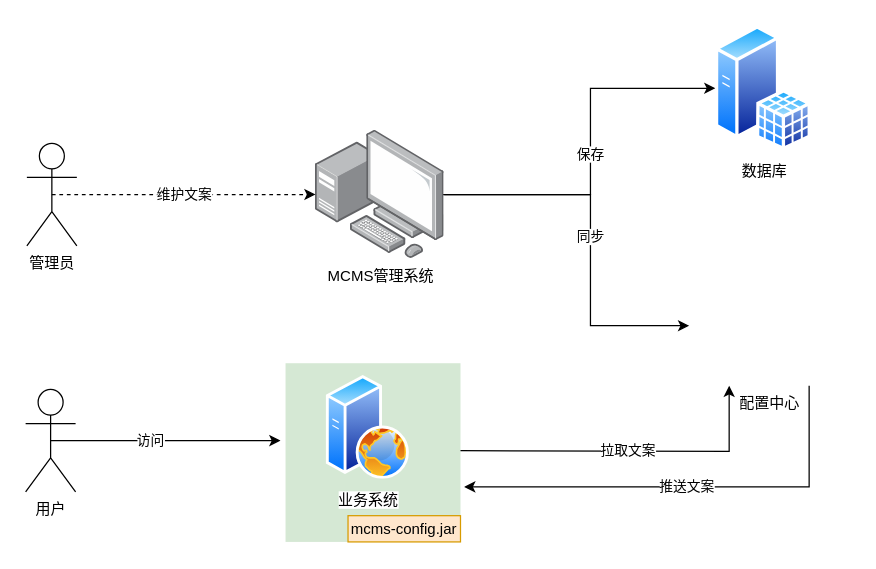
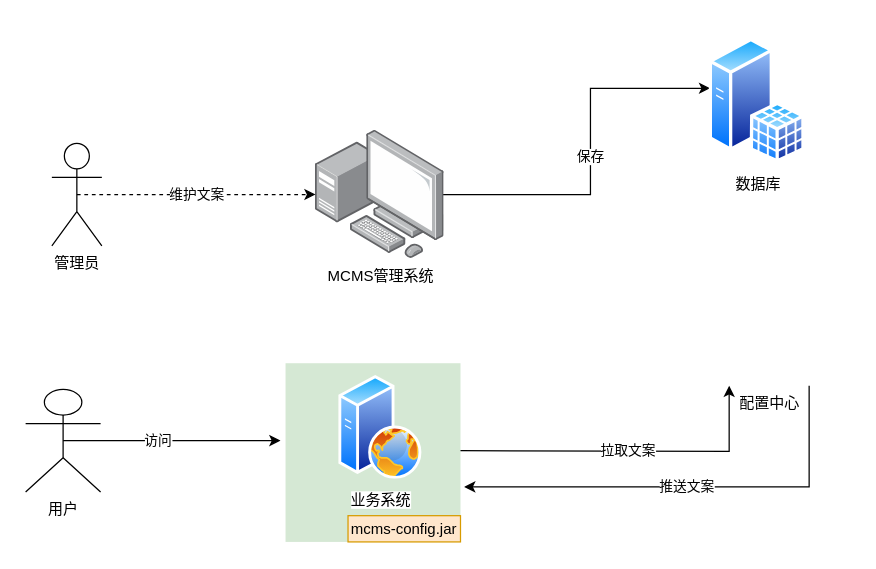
(764, 88) -> (758, 101)
(52, 194) -> (77, 194)
(591, 306) -> none
(368, 428) -> (381, 428)
(51, 441) -> (63, 441)
